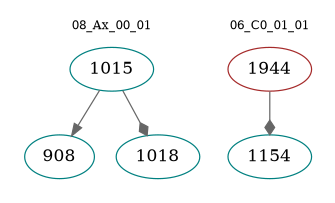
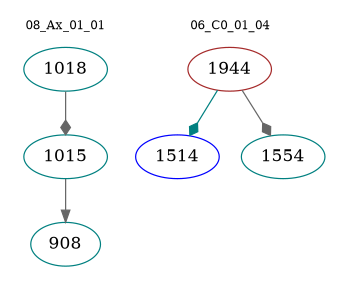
(112, 26) -> (66, 26)
(270, 26) -> (230, 26)
(131, 107) -> (66, 106)
none -> (177, 157)
(270, 157) -> (283, 157)
